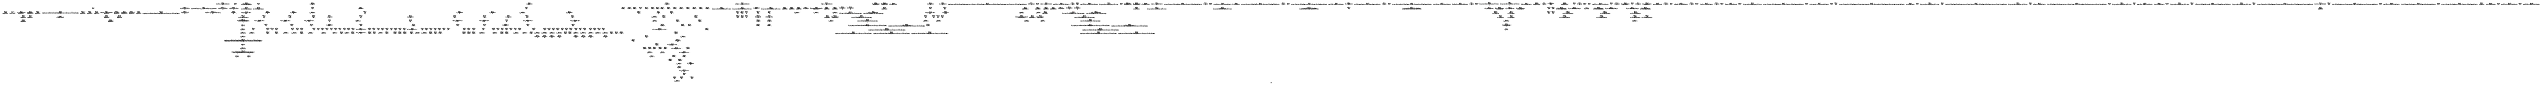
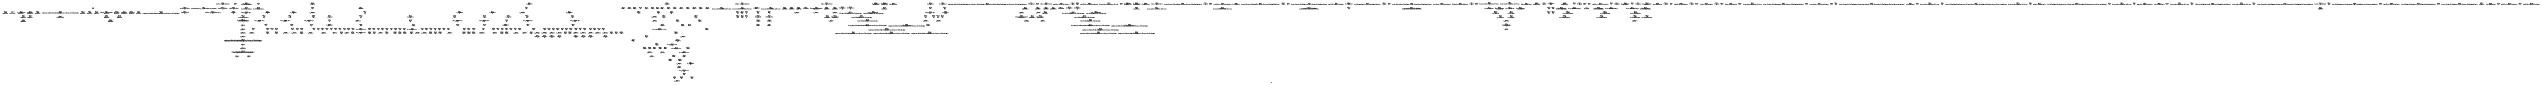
none -> (450, 33)
